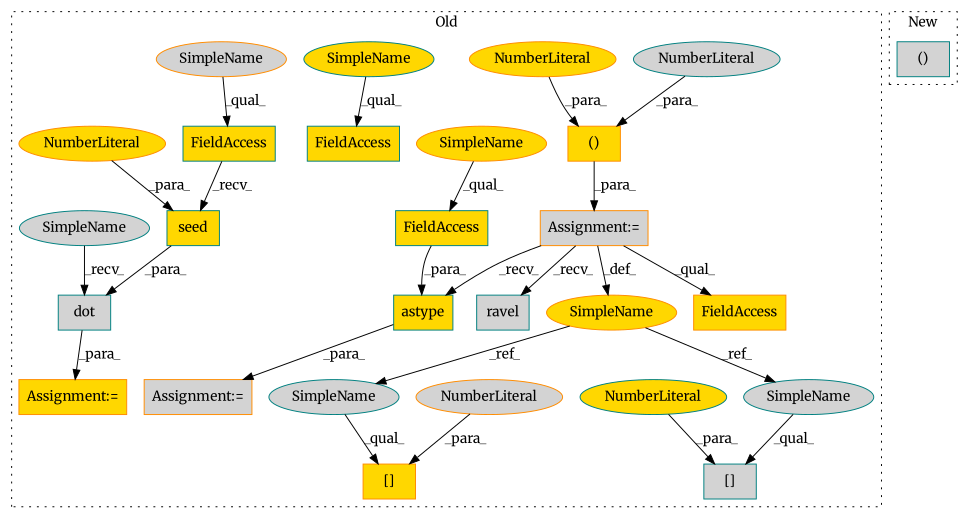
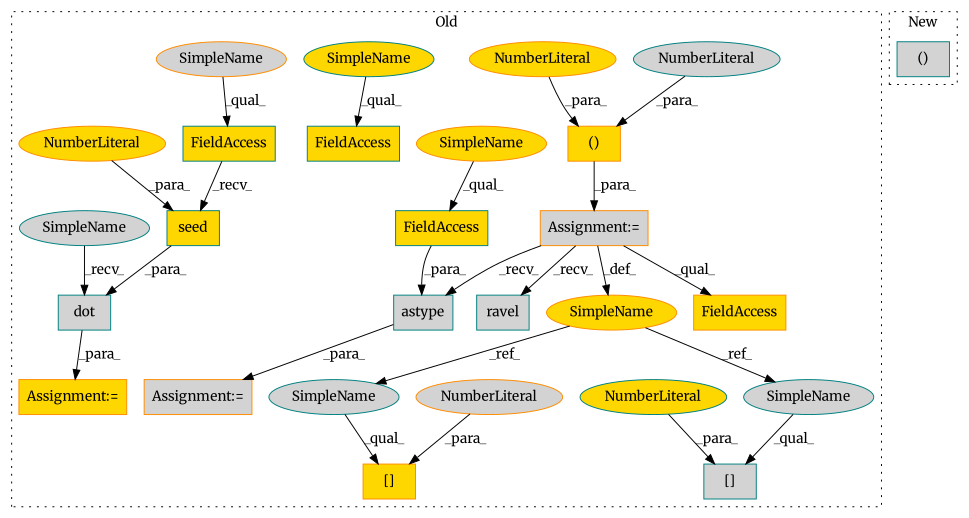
(423, 313) -> (423, 313)
